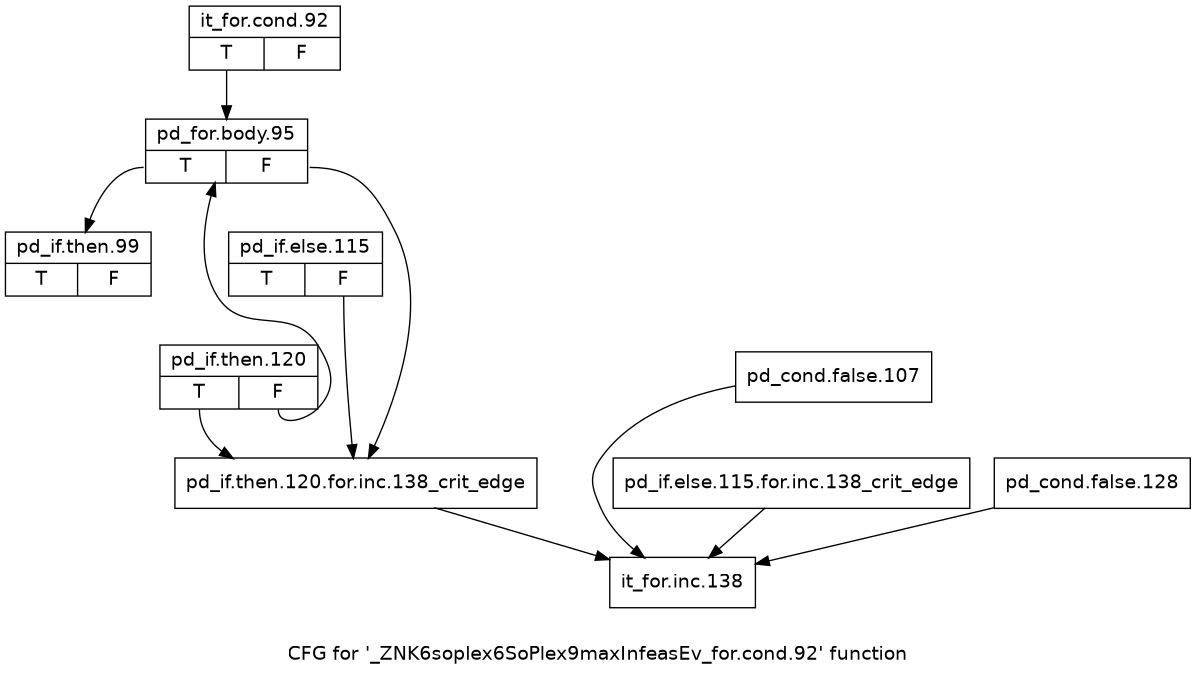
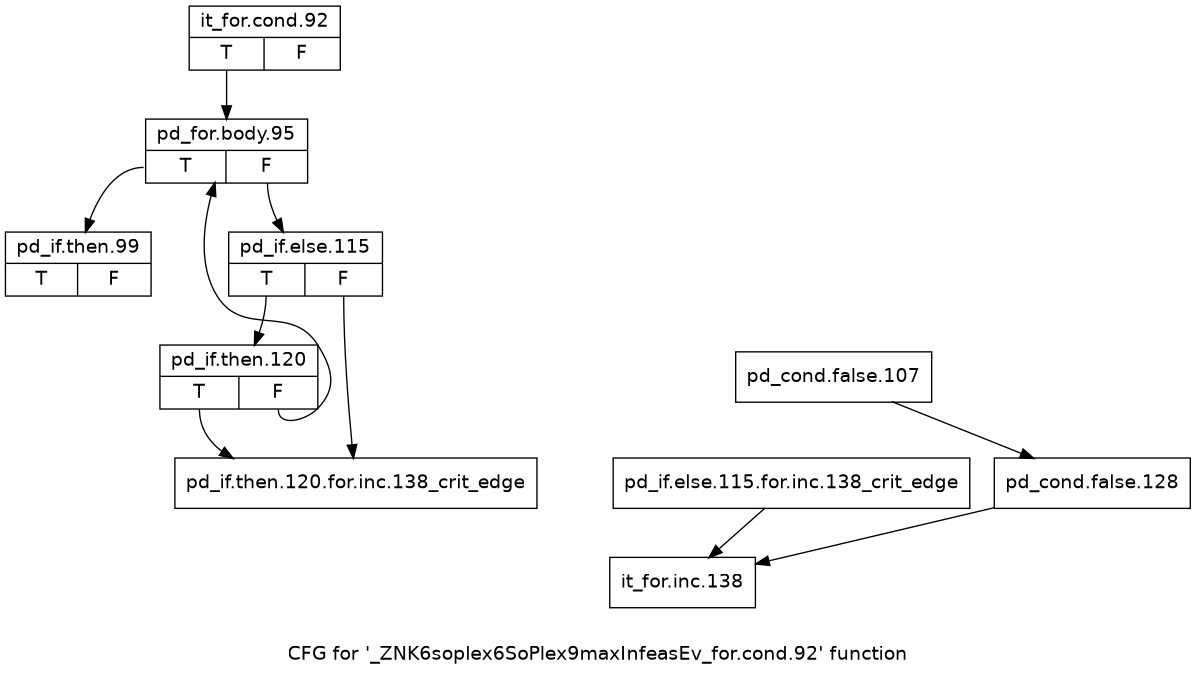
(409, 283) -> (270, 202)
none -> (265, 312)
(617, 439) -> (956, 427)
(515, 532) -> none
